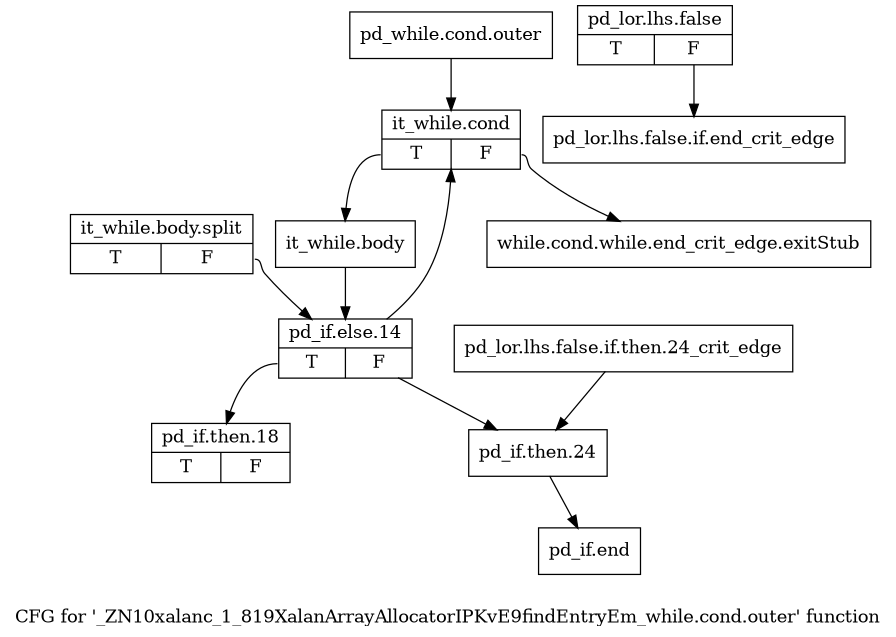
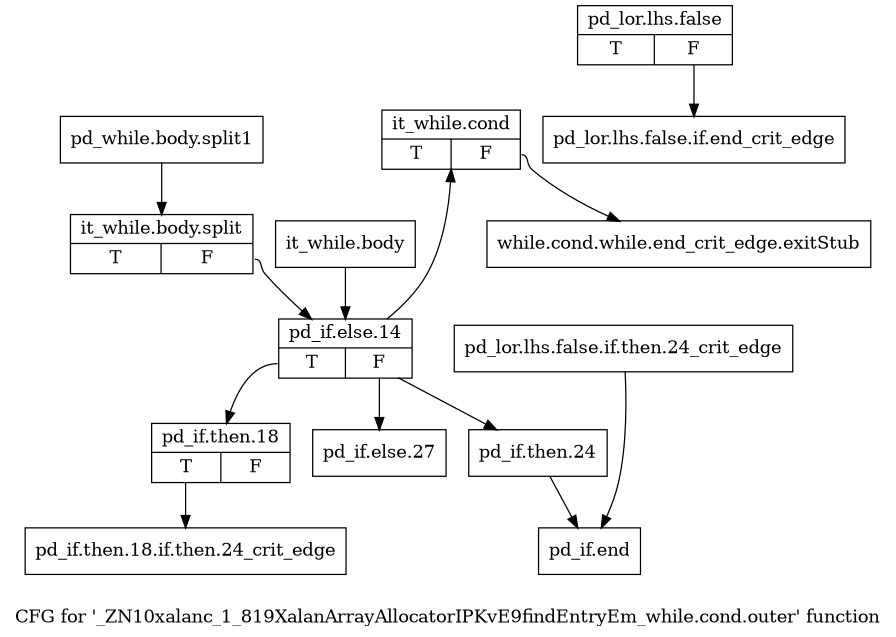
(451, 35) -> none
none -> (162, 140)
(354, 175) -> none
(585, 396) -> (624, 445)
none -> (379, 453)
none -> (186, 551)
